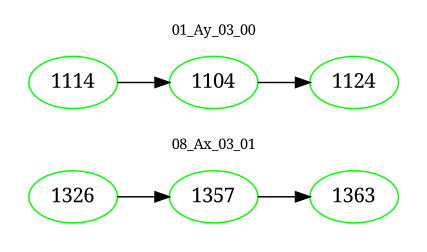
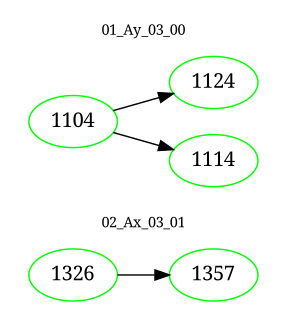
(136, 82) -> (136, 139)
(214, 145) -> (143, 224)
(354, 197) -> none
